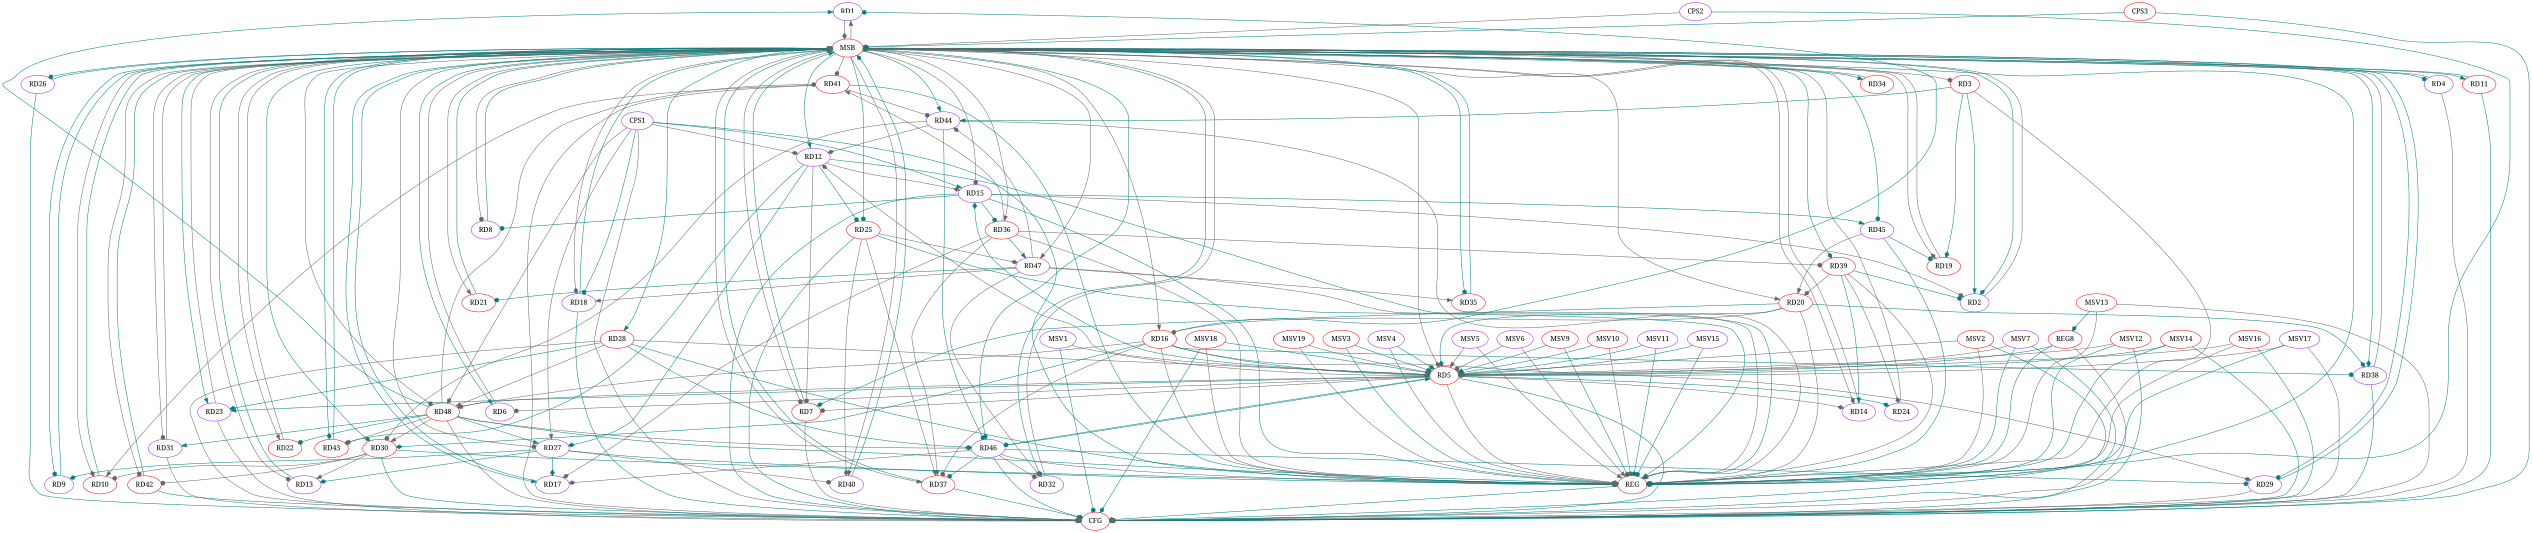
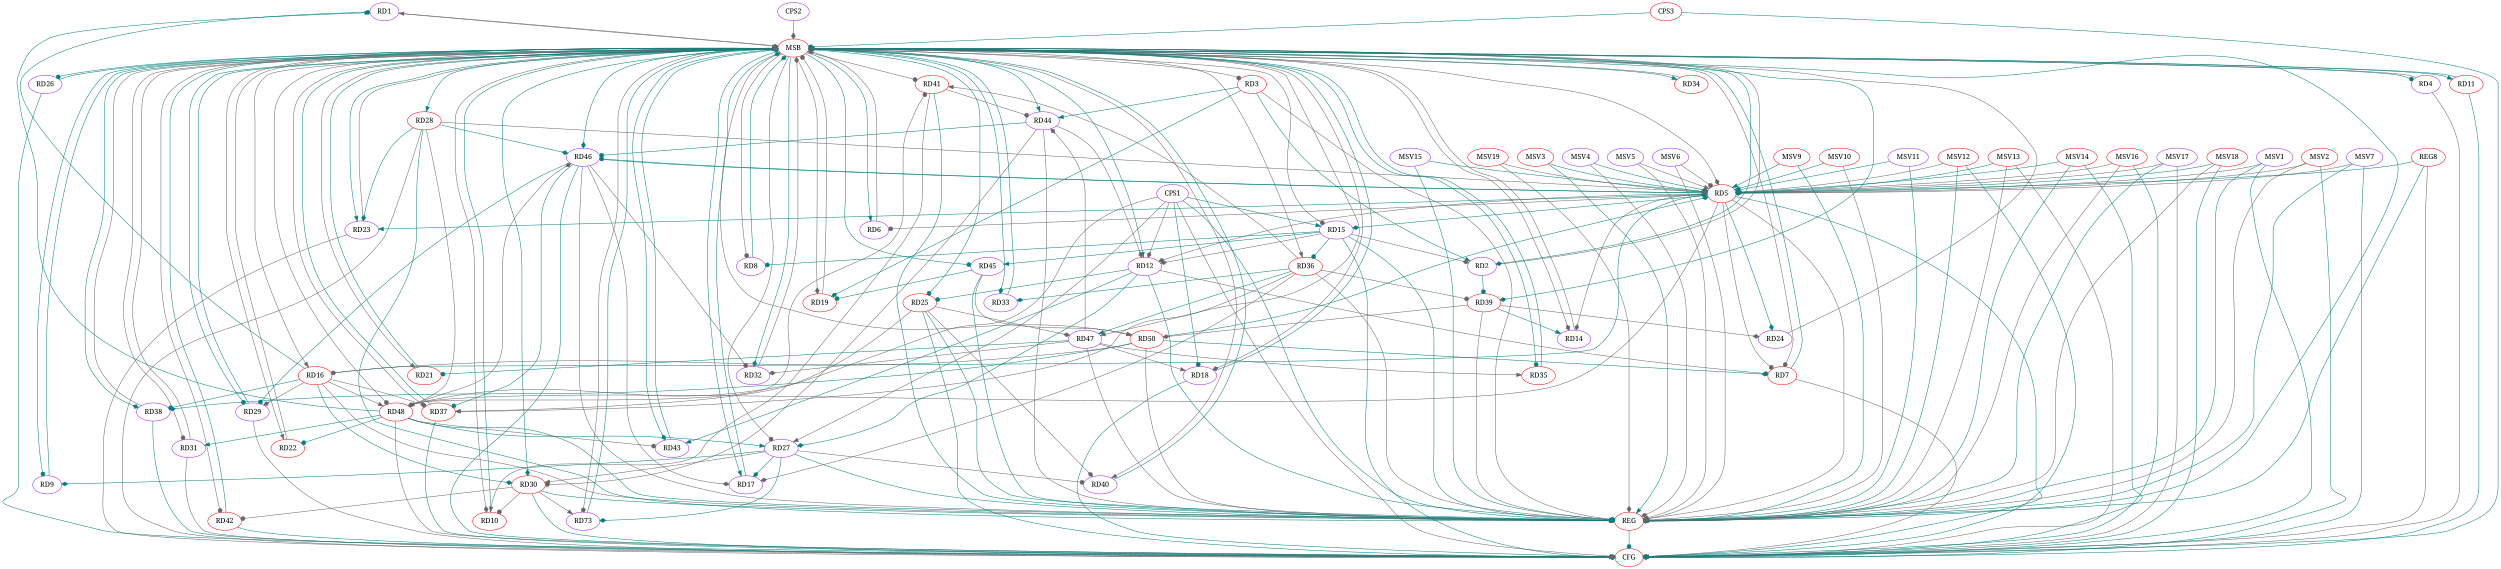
(890, 177) -> (1244, 248)
(2479, 249) -> (2075, 480)
(1905, 284) -> (1483, 283)
none -> (1001, 303)
(1796, 303) -> (1147, 339)
(2083, 319) -> (1868, 184)
(421, 425) -> (658, 468)
(332, 448) -> (672, 448)
(304, 485) -> (583, 521)
(527, 488) -> none
